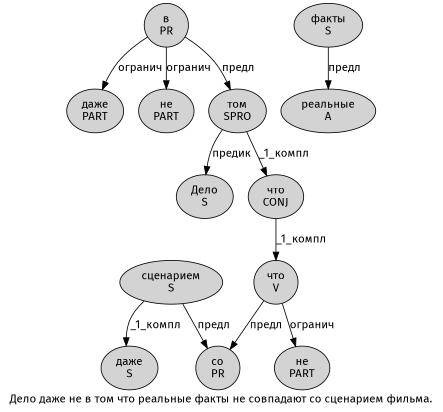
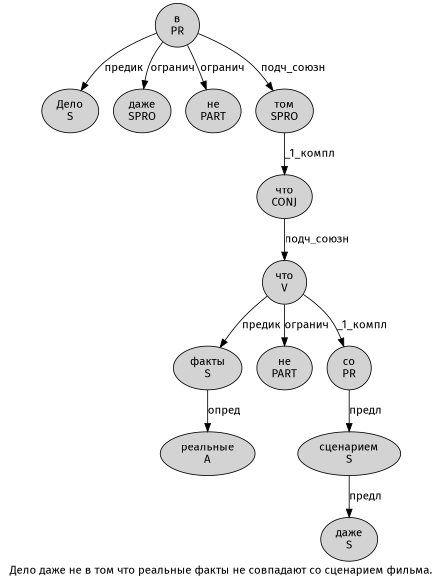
(238, 68) -> (293, 68)
(345, 68) -> (224, 411)
(95, 111) -> (142, 111)
(212, 147) -> (117, 53)
(301, 239) -> (317, 239)
none -> (244, 317)
(193, 323) -> (349, 407)
(156, 325) -> (366, 497)
(266, 325) -> (362, 325)
